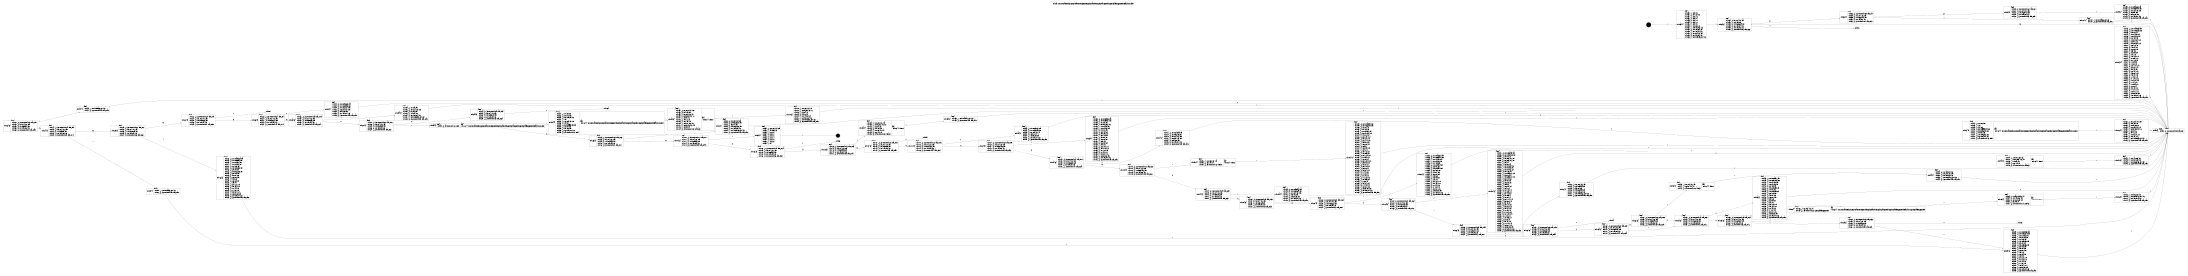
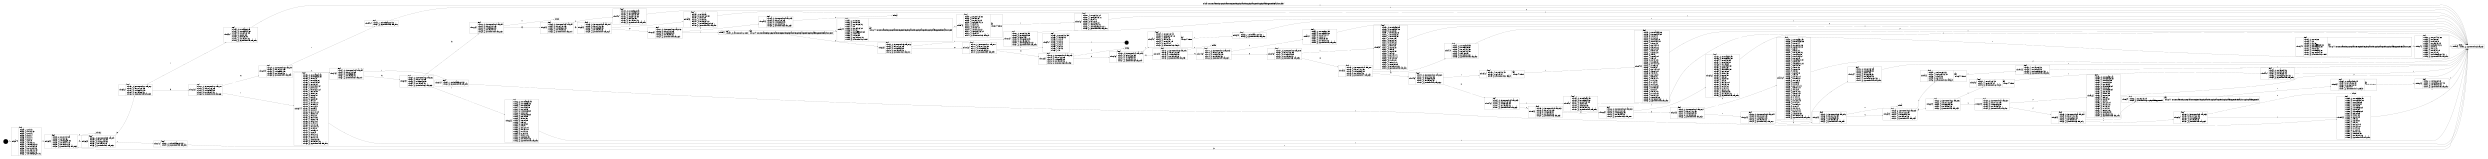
none -> (206, 90)
(1651, 230) -> (1923, 94)
